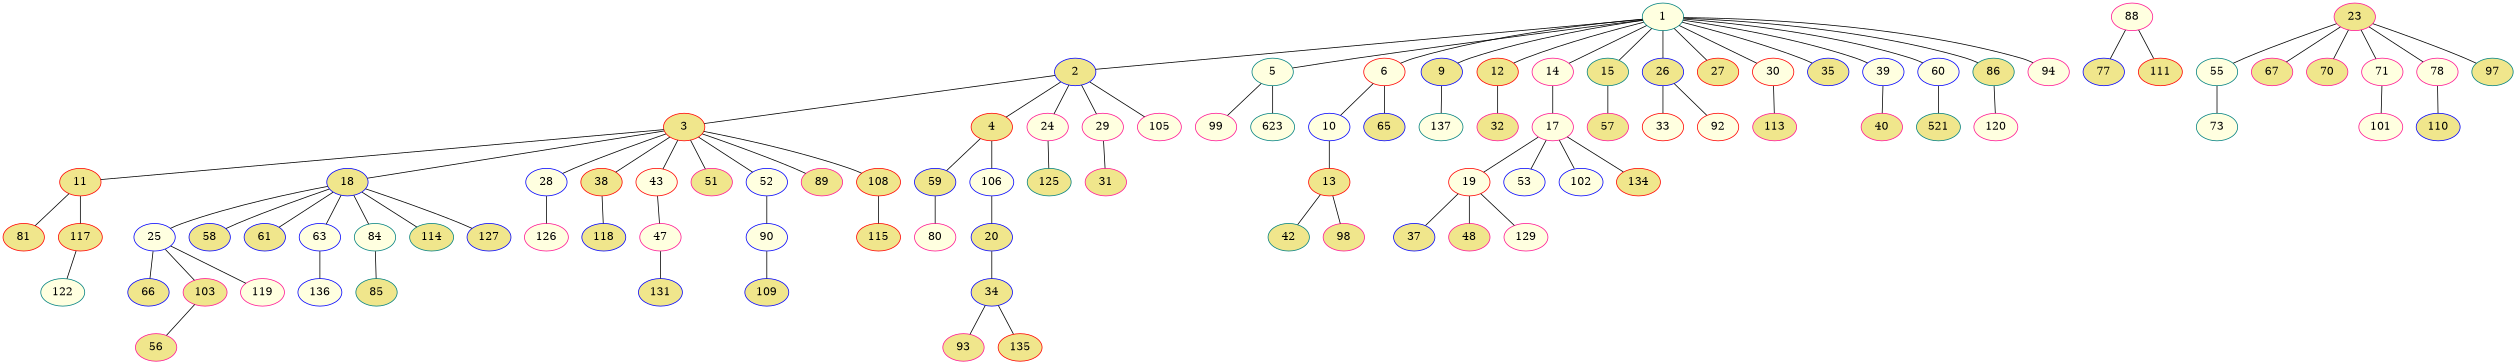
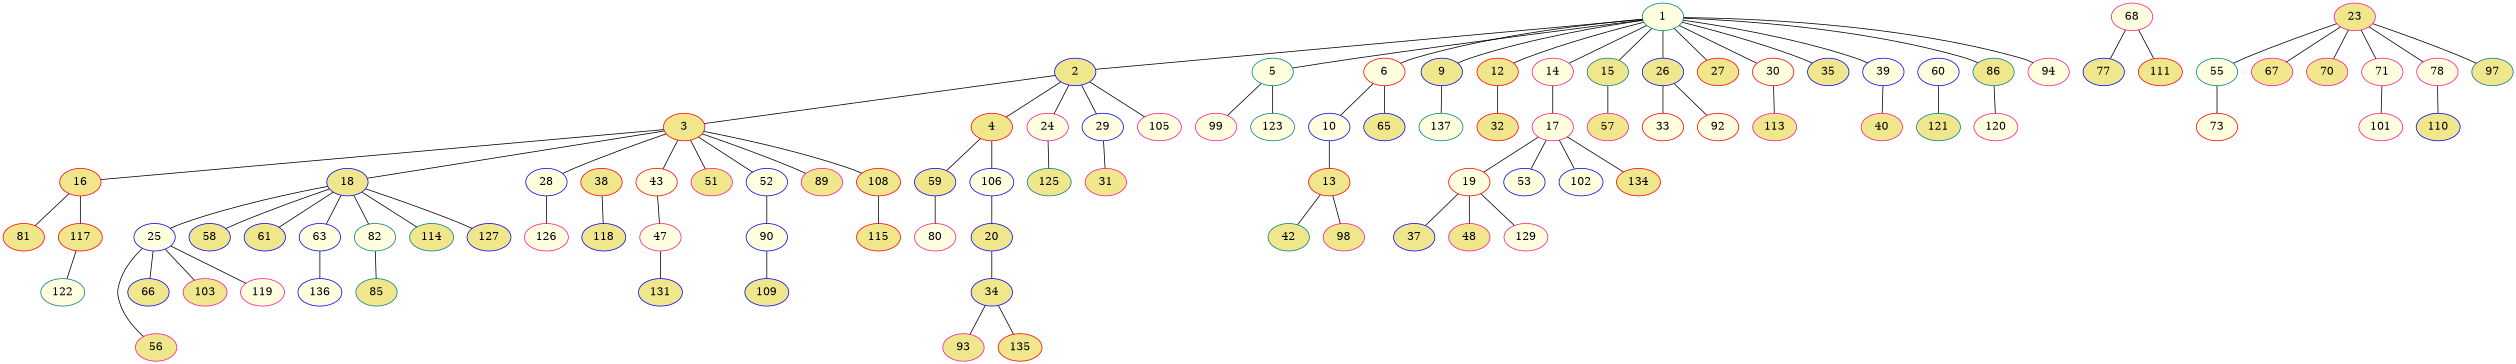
(2132, 17) -> (2132, 17)
(1805, 34) -> none
(1103, 127) -> (1103, 127)
(1273, 127) -> (1273, 127)
(1498, 127) -> (1498, 127)
(1938, 127) -> (1938, 127)
(2217, 127) -> (2217, 127)
(643, 155) -> none
(80, 182) -> (80, 182)
(375, 237) -> (375, 237)
(181, 320) -> (118, 293)
